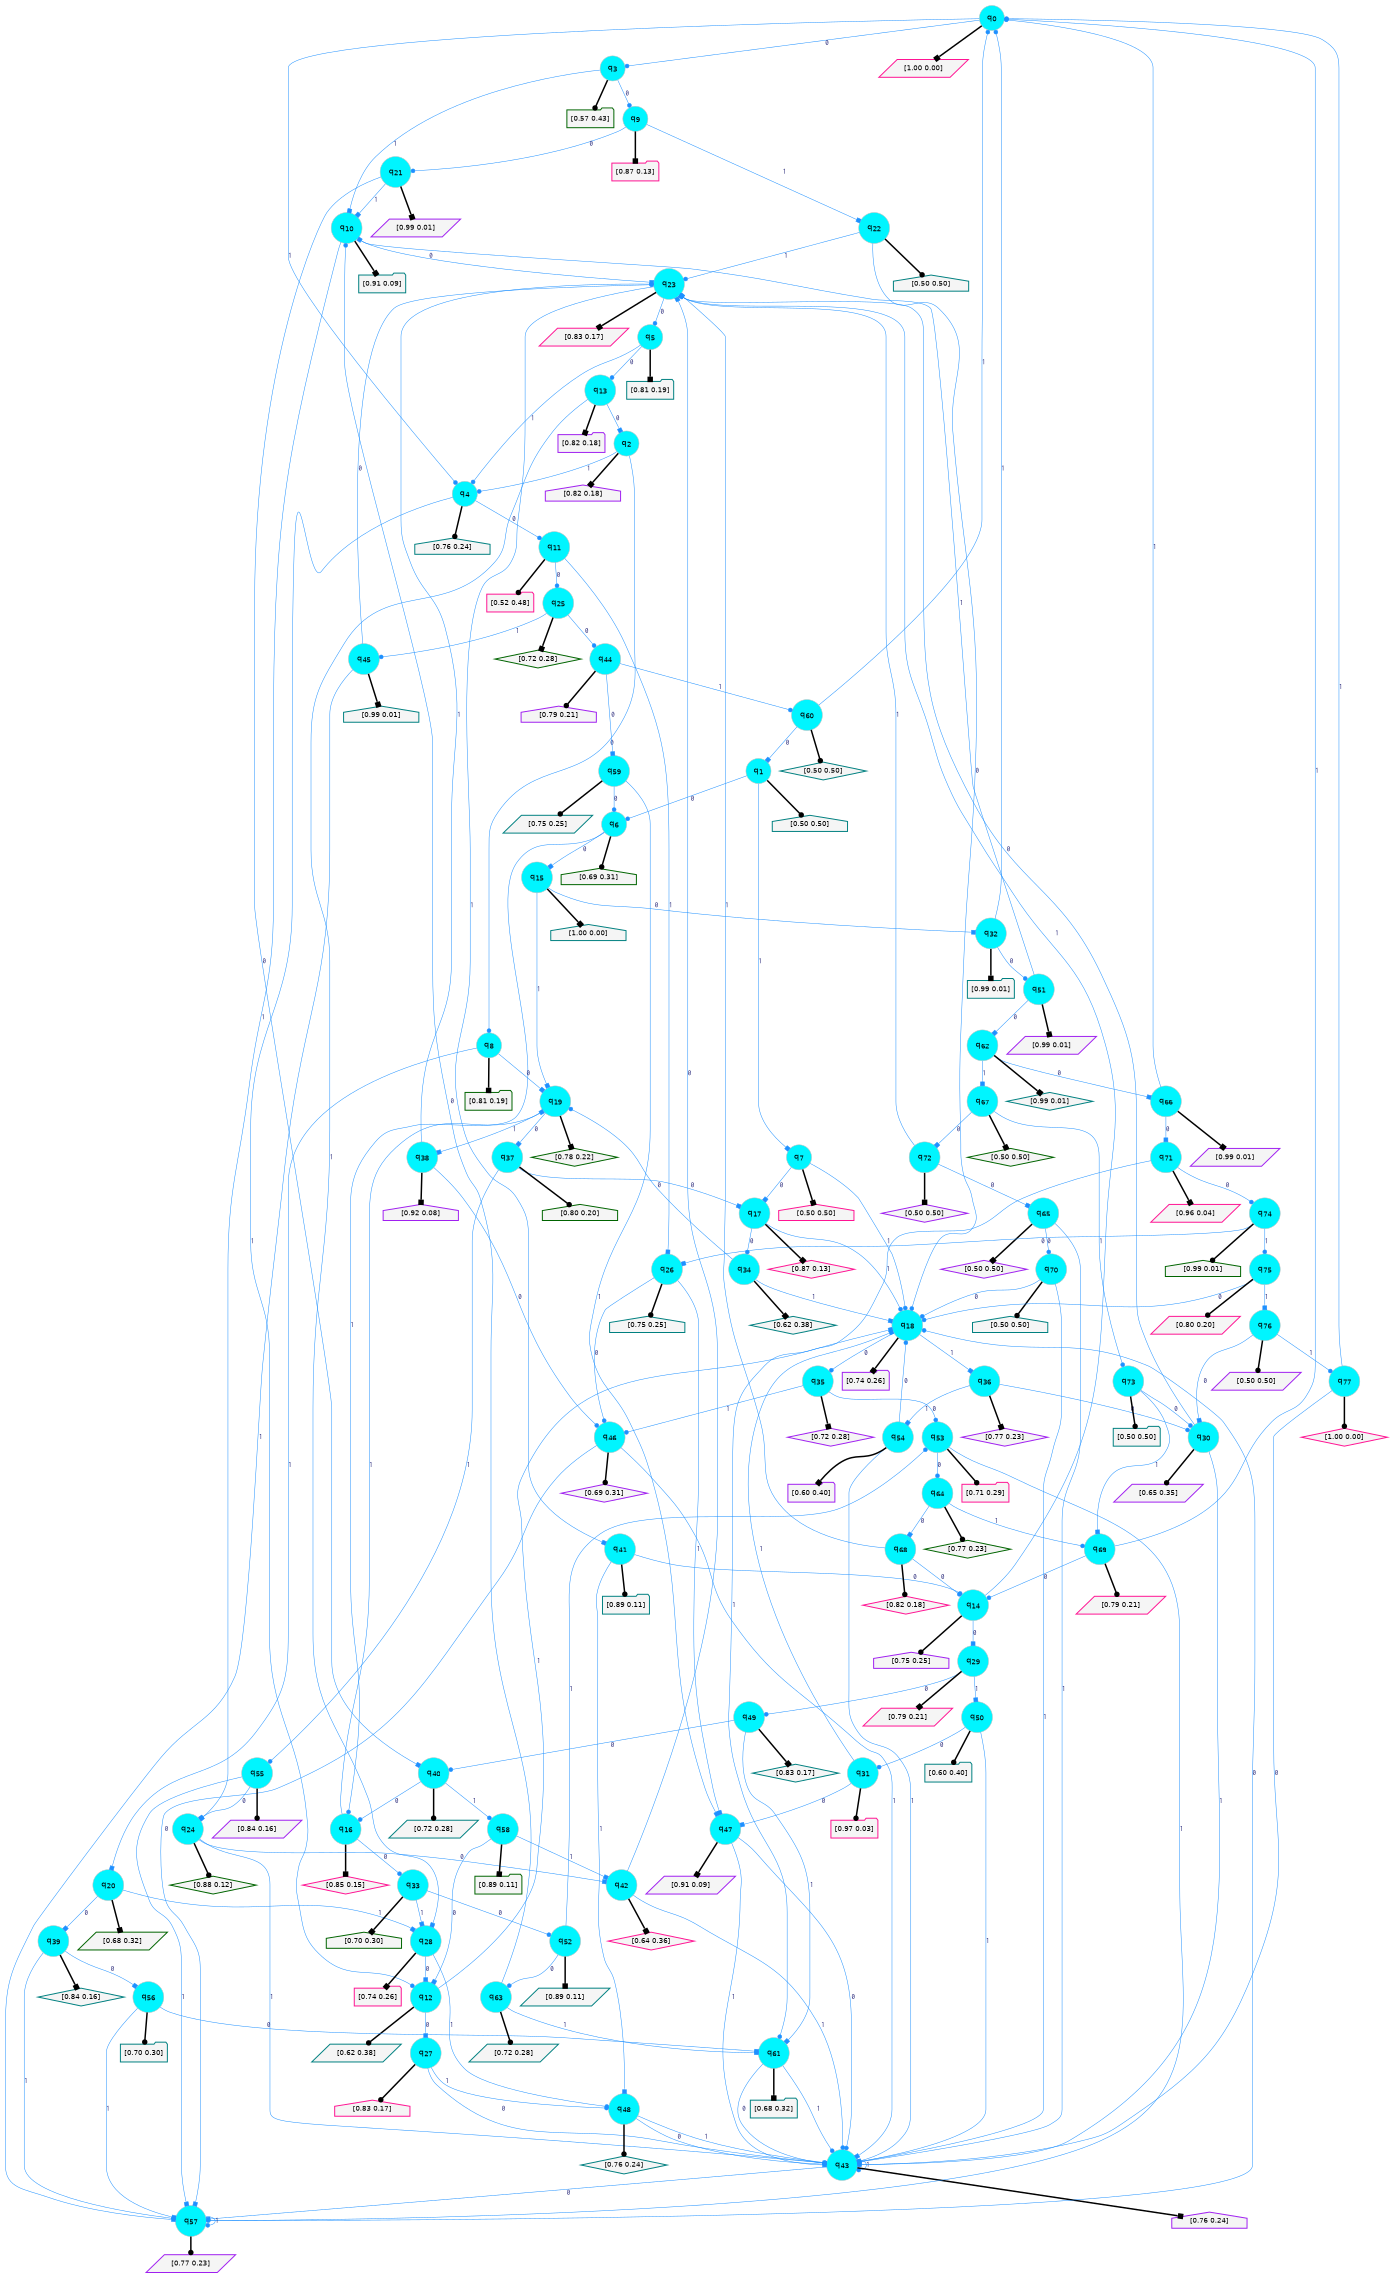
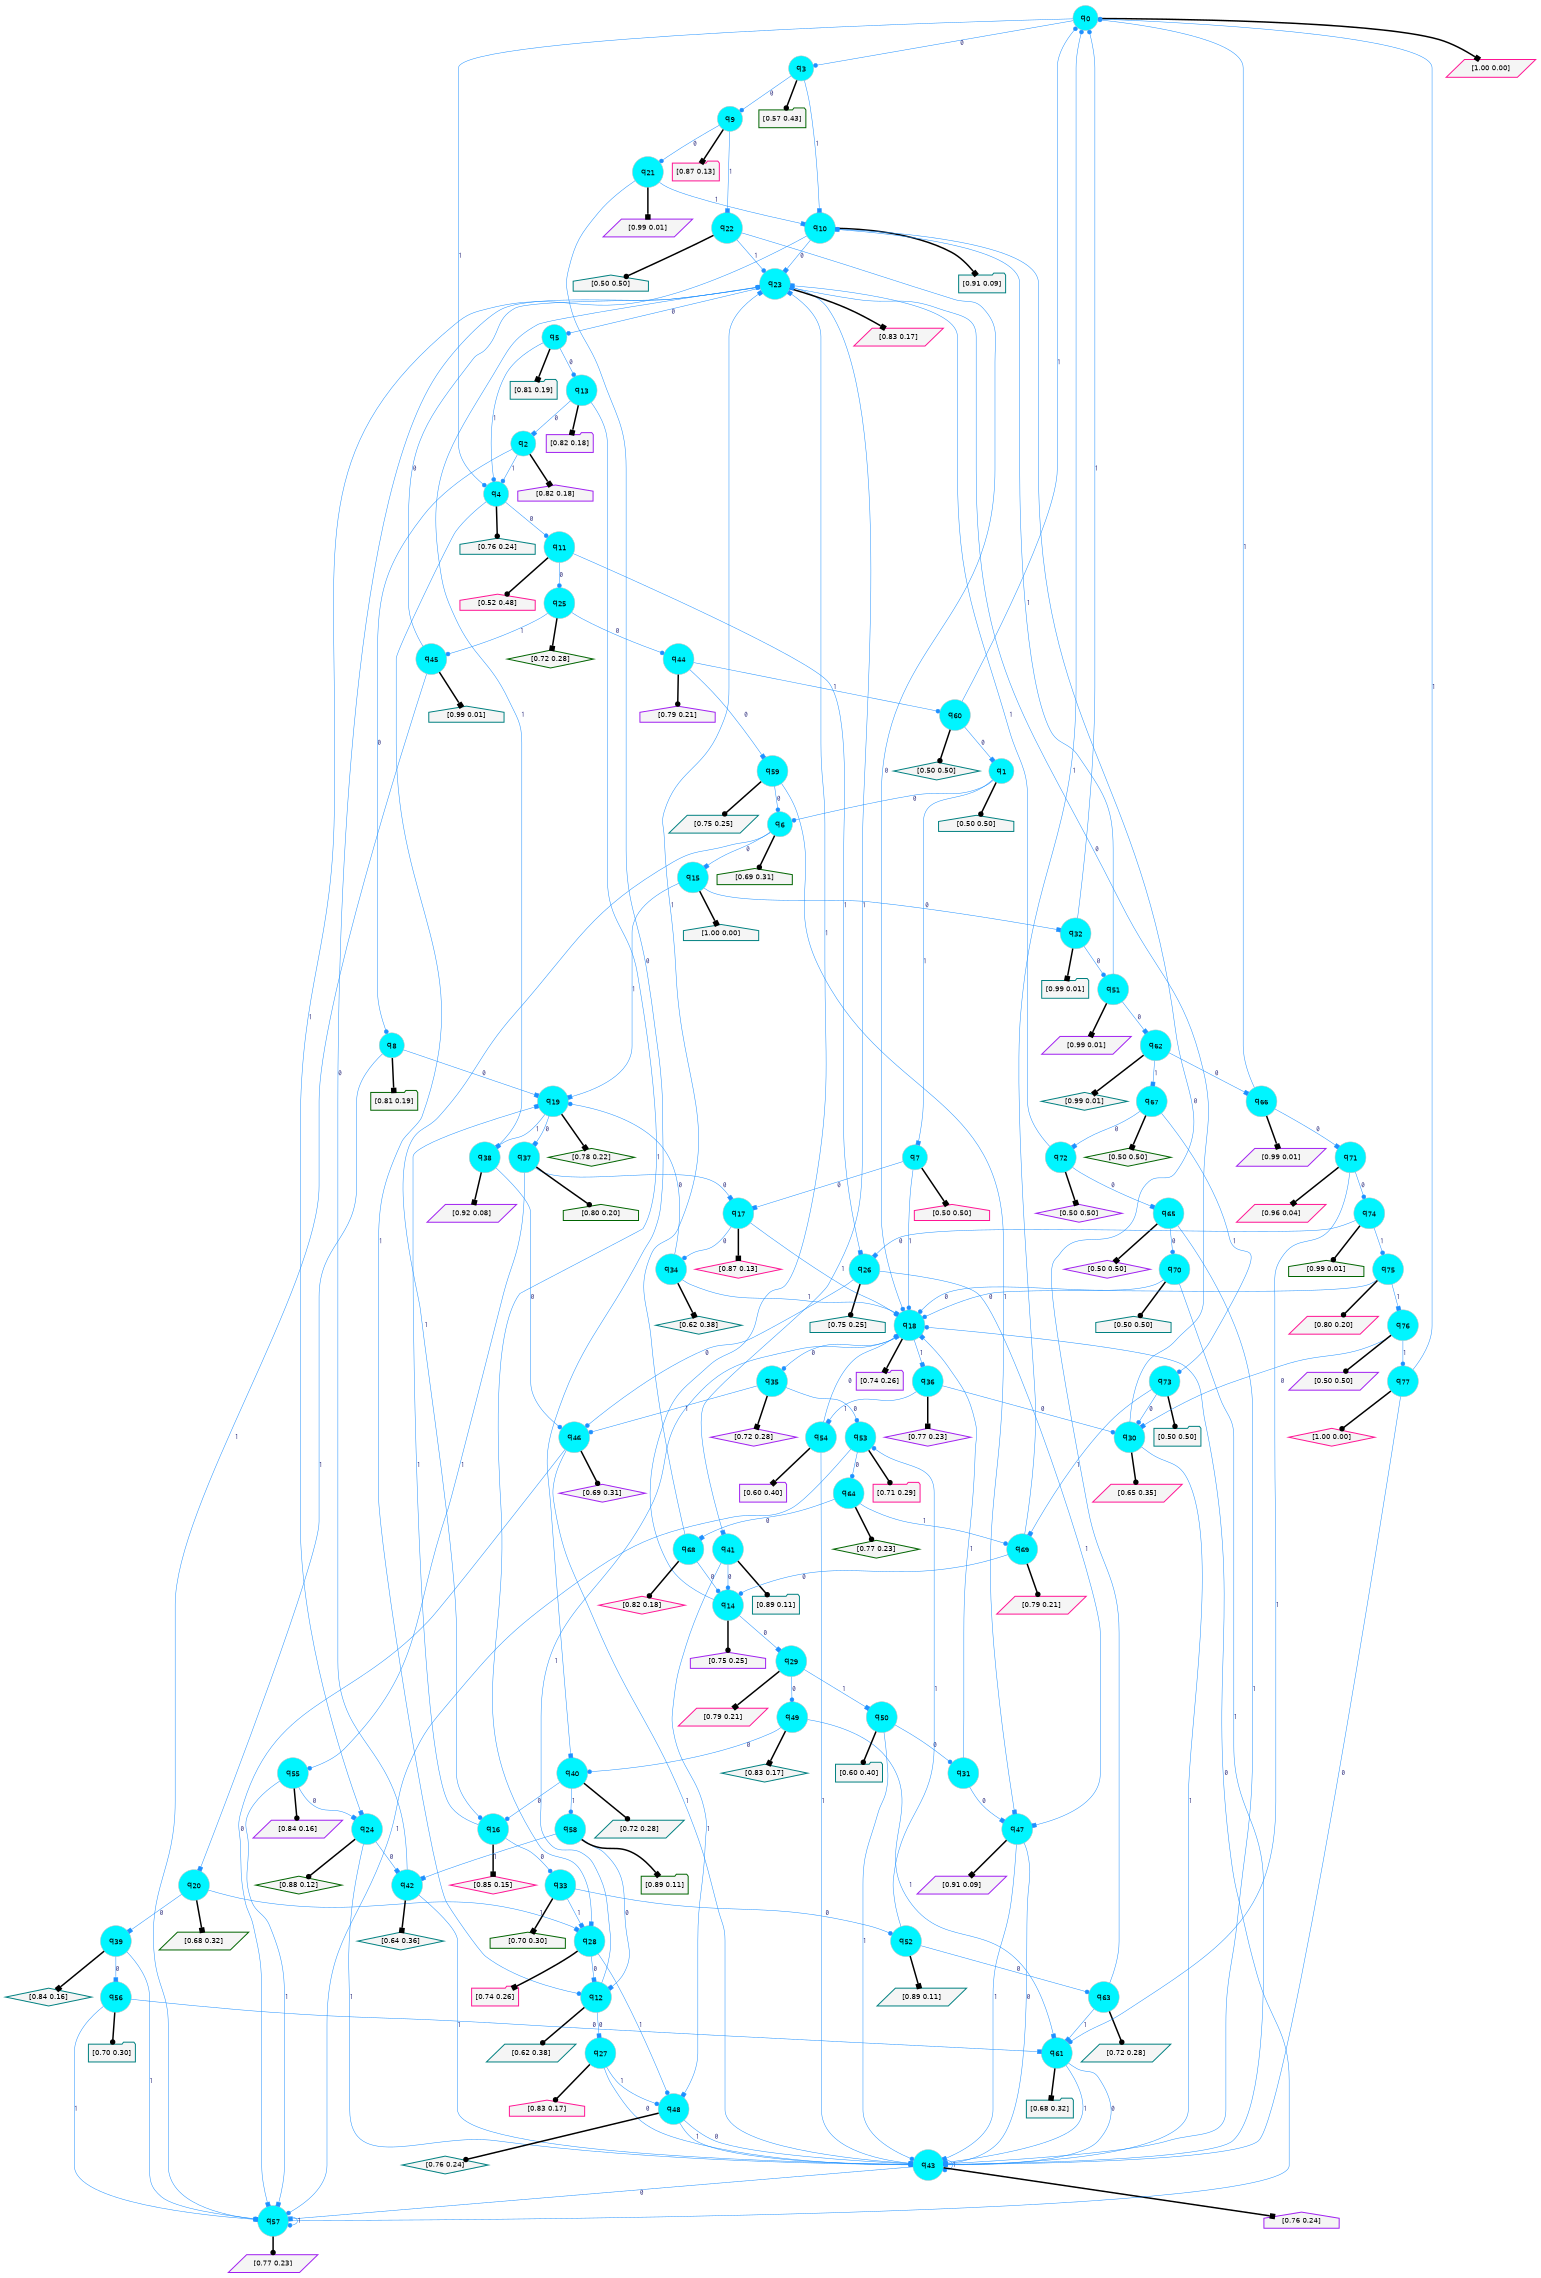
(510, 603) -> (498, 603)
(421, 1213) -> (472, 1213)
(1158, 1493) -> (1137, 1493)
(854, 1829) -> none
(651, 1941) -> (401, 1941)
